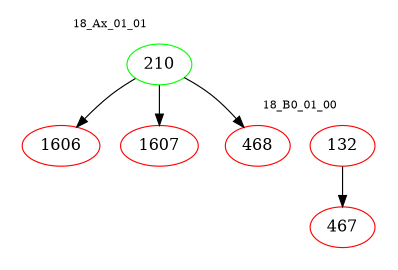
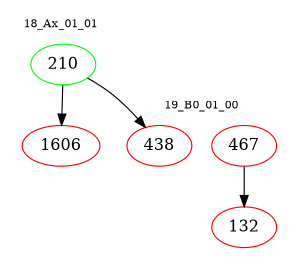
(300, 106) -> (202, 106)
(159, 146) -> none
(258, 146) -> (159, 146)
(343, 181) -> (244, 181)
